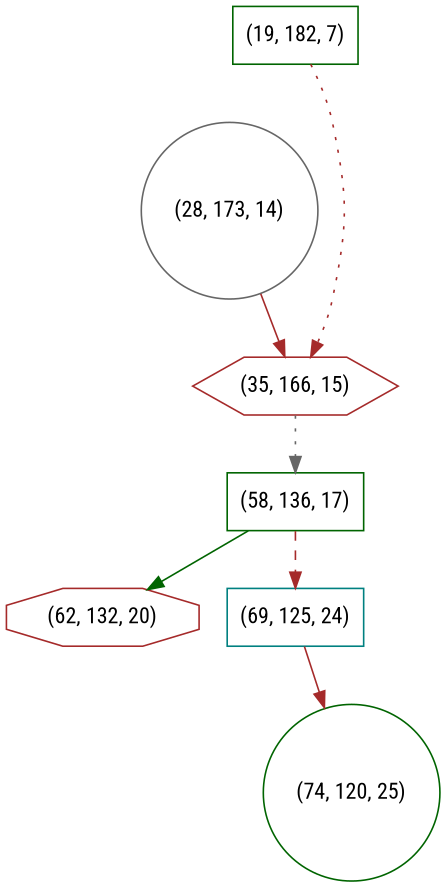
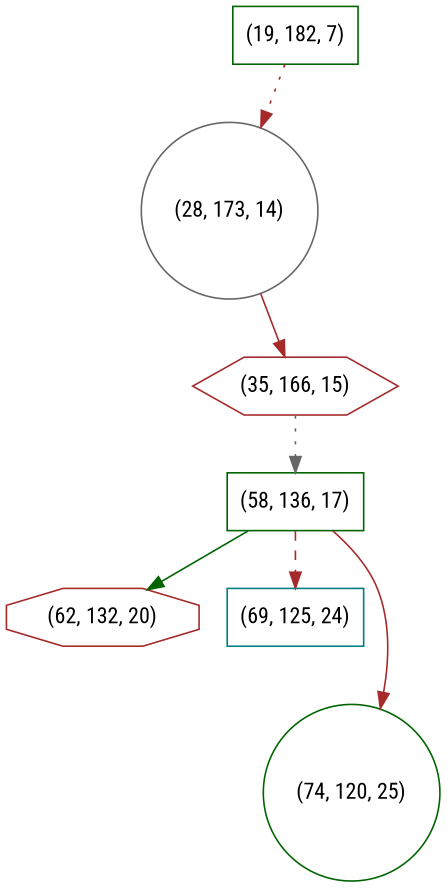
(344, 203) -> (276, 88)
(312, 669) -> (382, 604)
